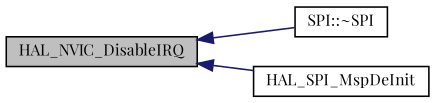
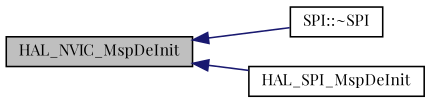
(102, 52) -> (99, 52)
